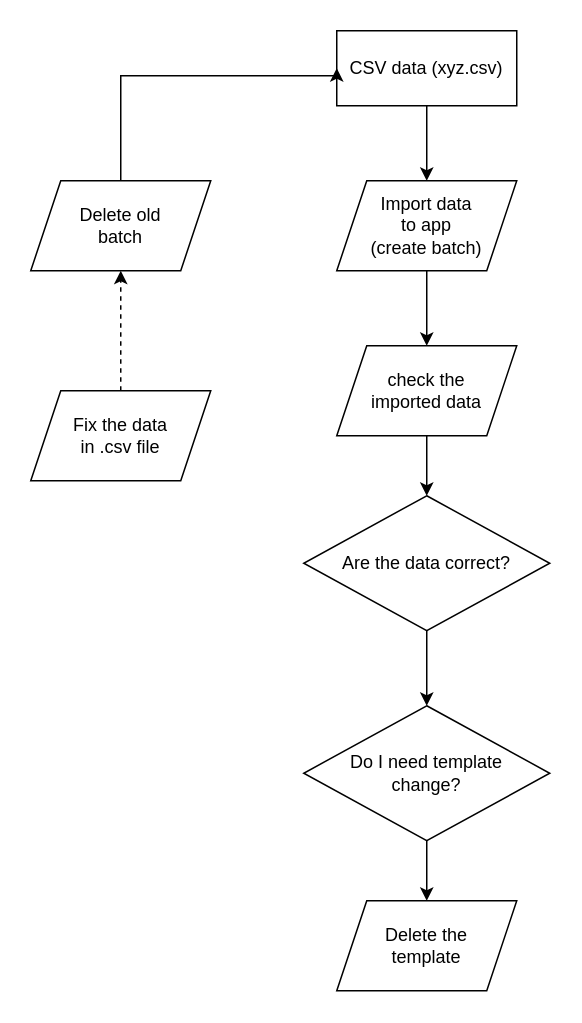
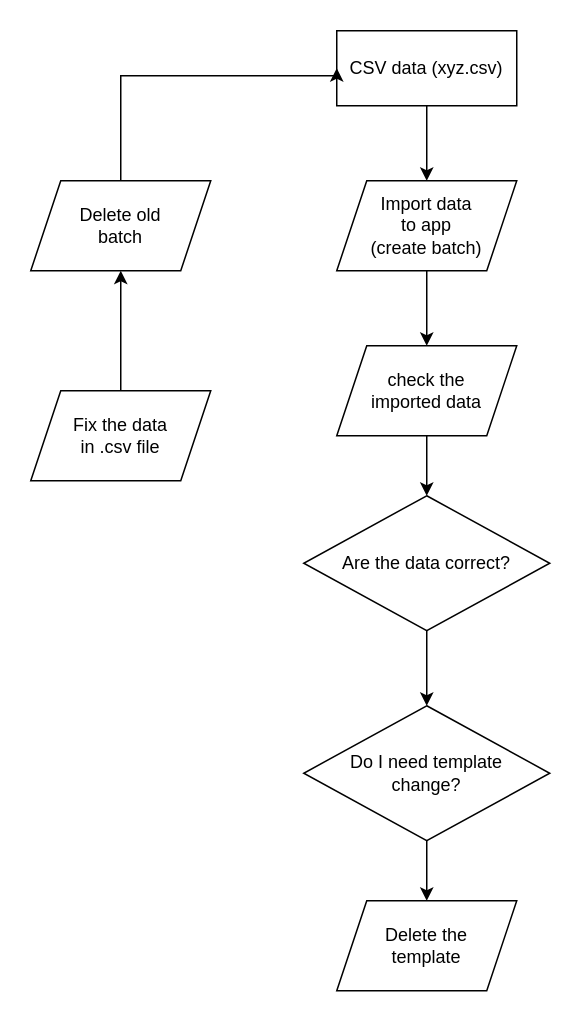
(121, 335) -> (121, 335)
